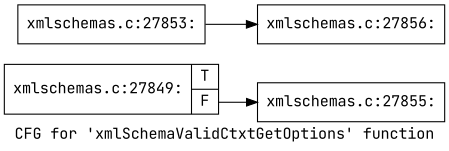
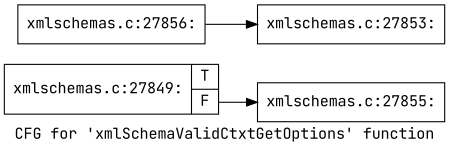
(226, 24) -> (226, 24)
